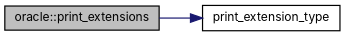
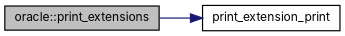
(271, 18) -> (271, 18)
